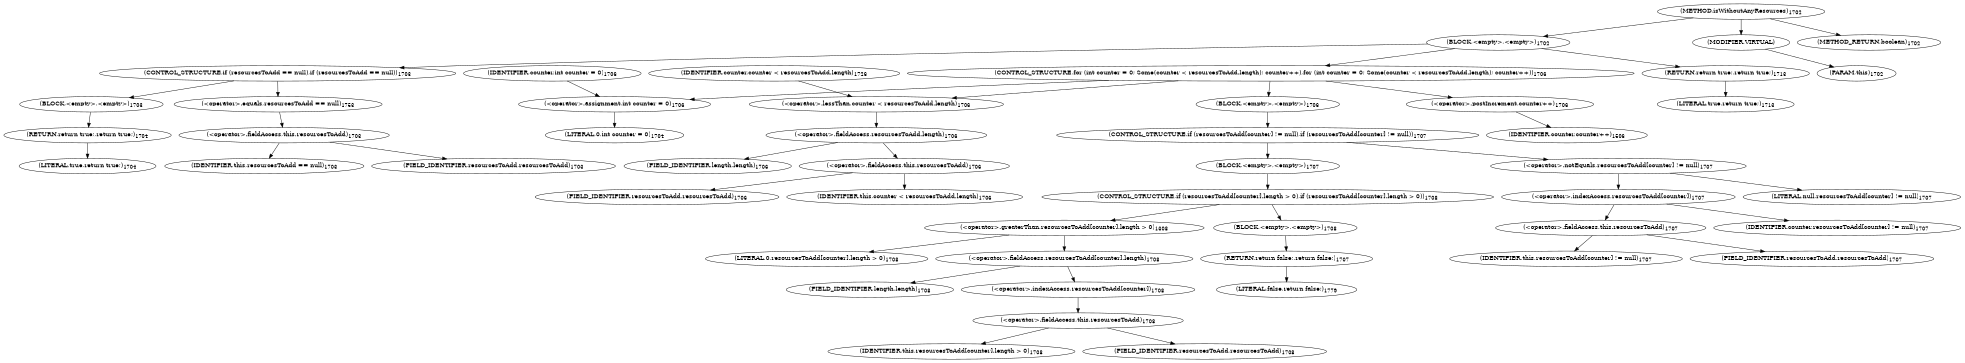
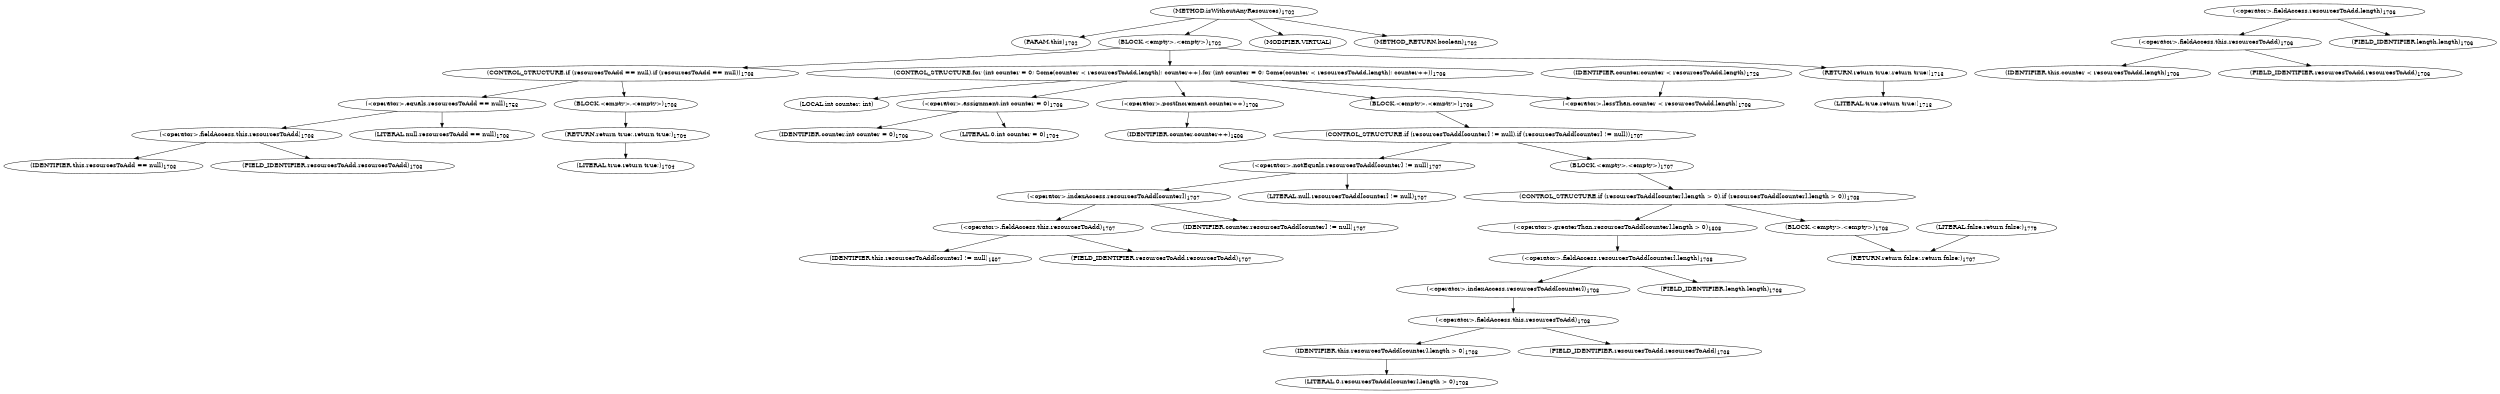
(1797, 58) -> (1139, 27)
(581, 88) -> (920, 119)
none -> (836, 104)
(876, 118) -> none
none -> (442, 135)
(941, 243) -> (1387, 365)
(1645, 258) -> (995, 258)
(1287, 272) -> (1952, 242)
